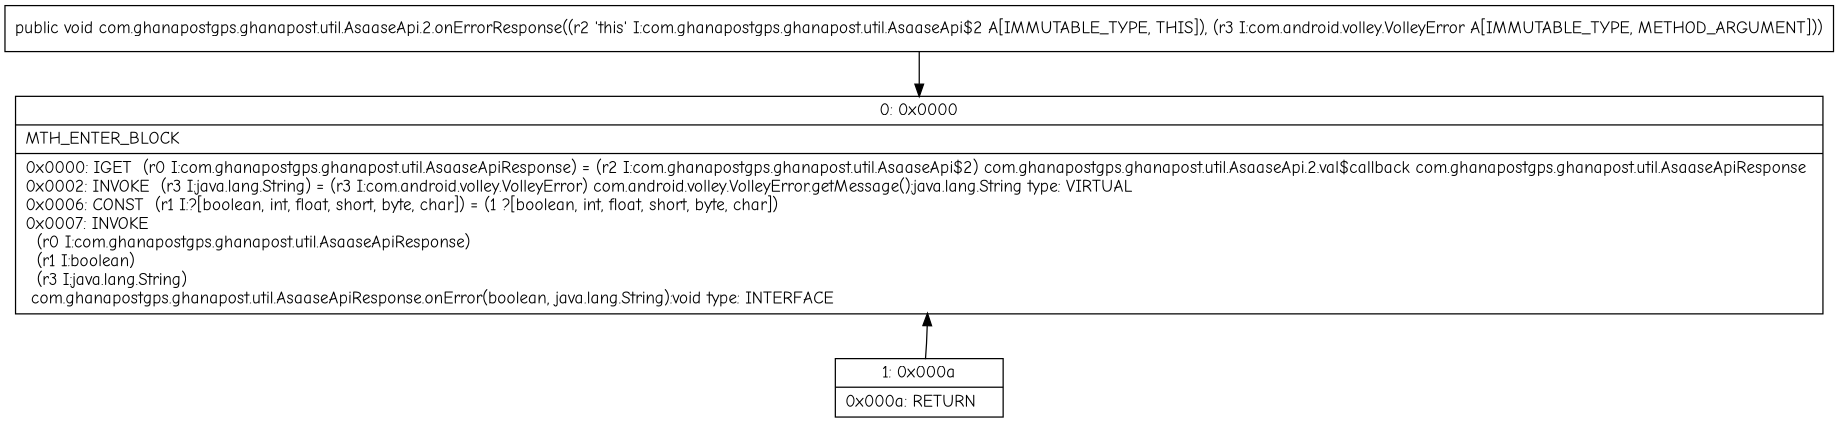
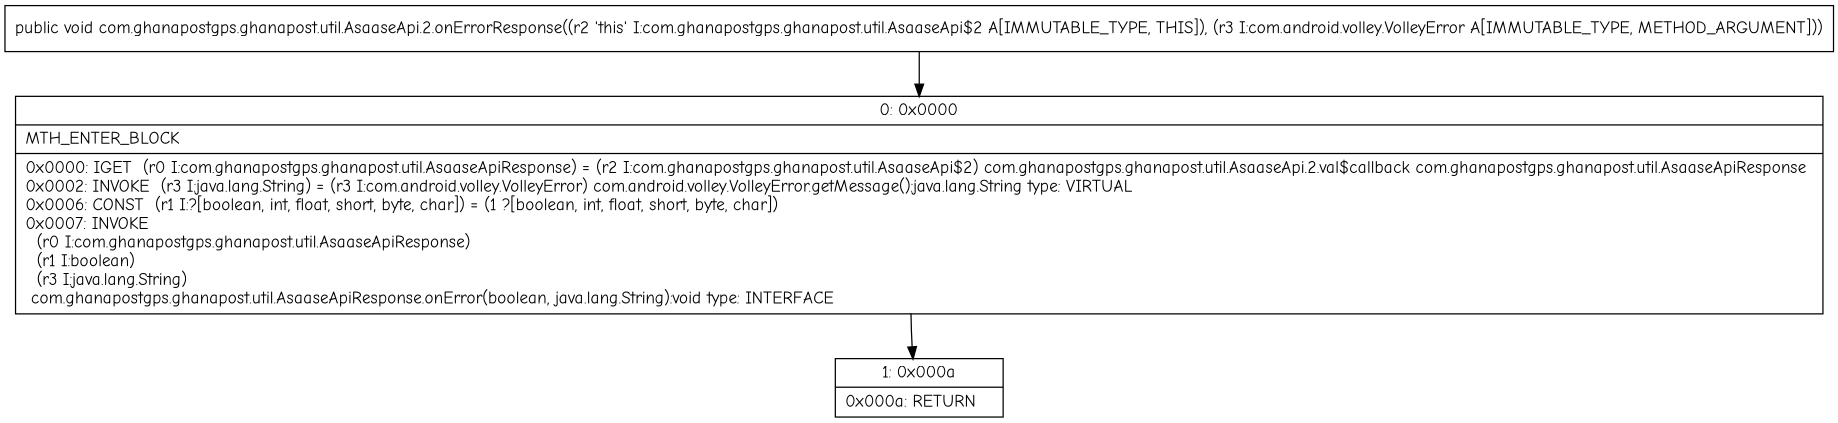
(927, 343) -> (911, 330)
